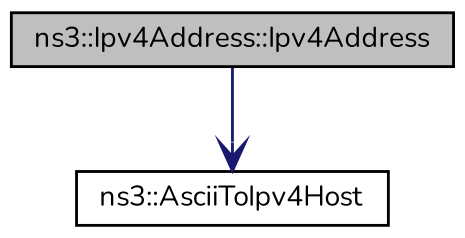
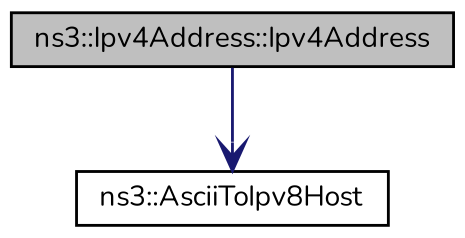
(232, 198) -> (232, 198)
